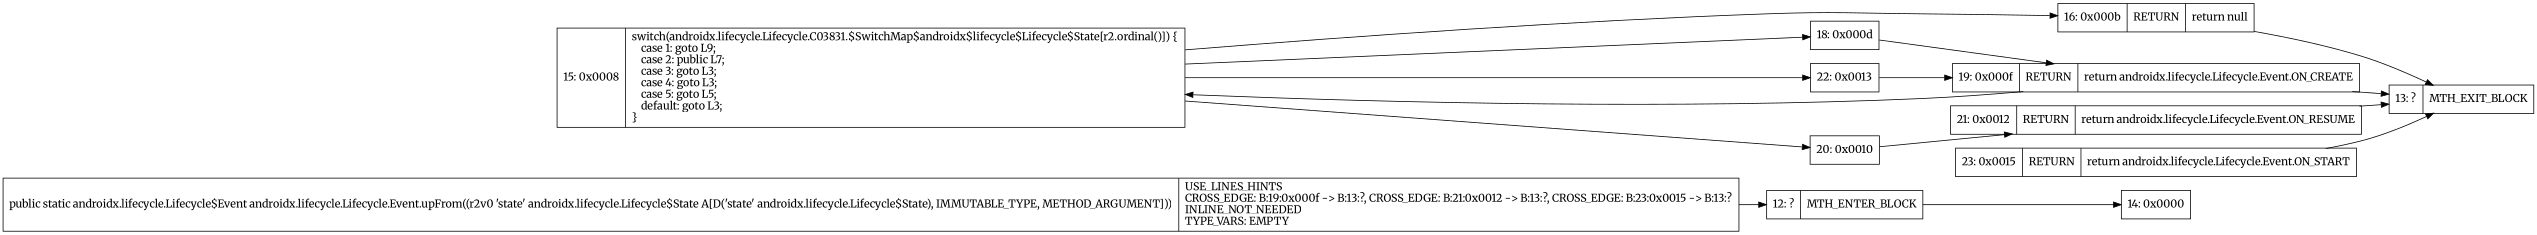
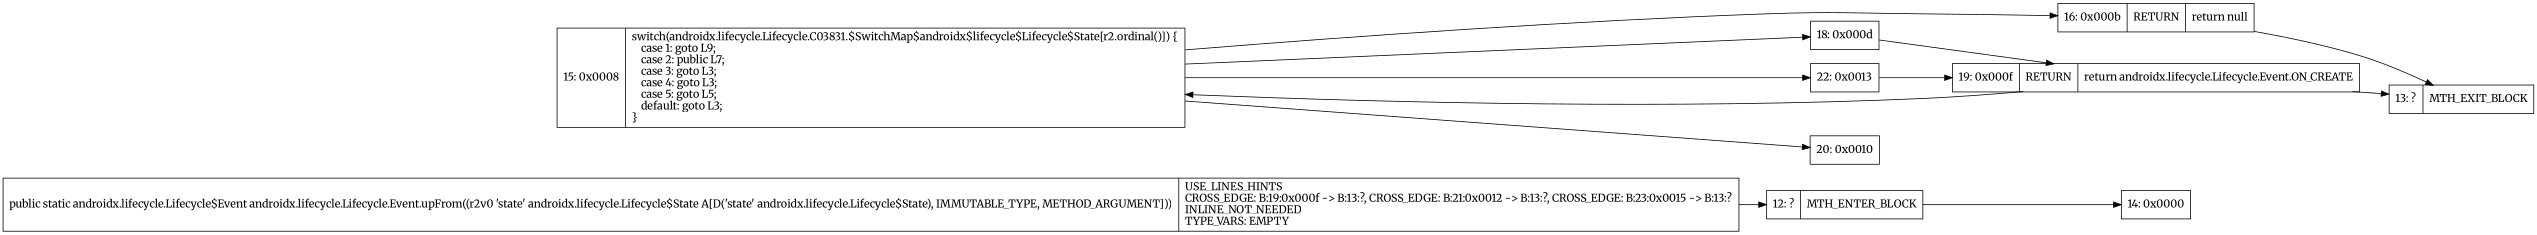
(2156, 120) -> none
(2156, 162) -> none
